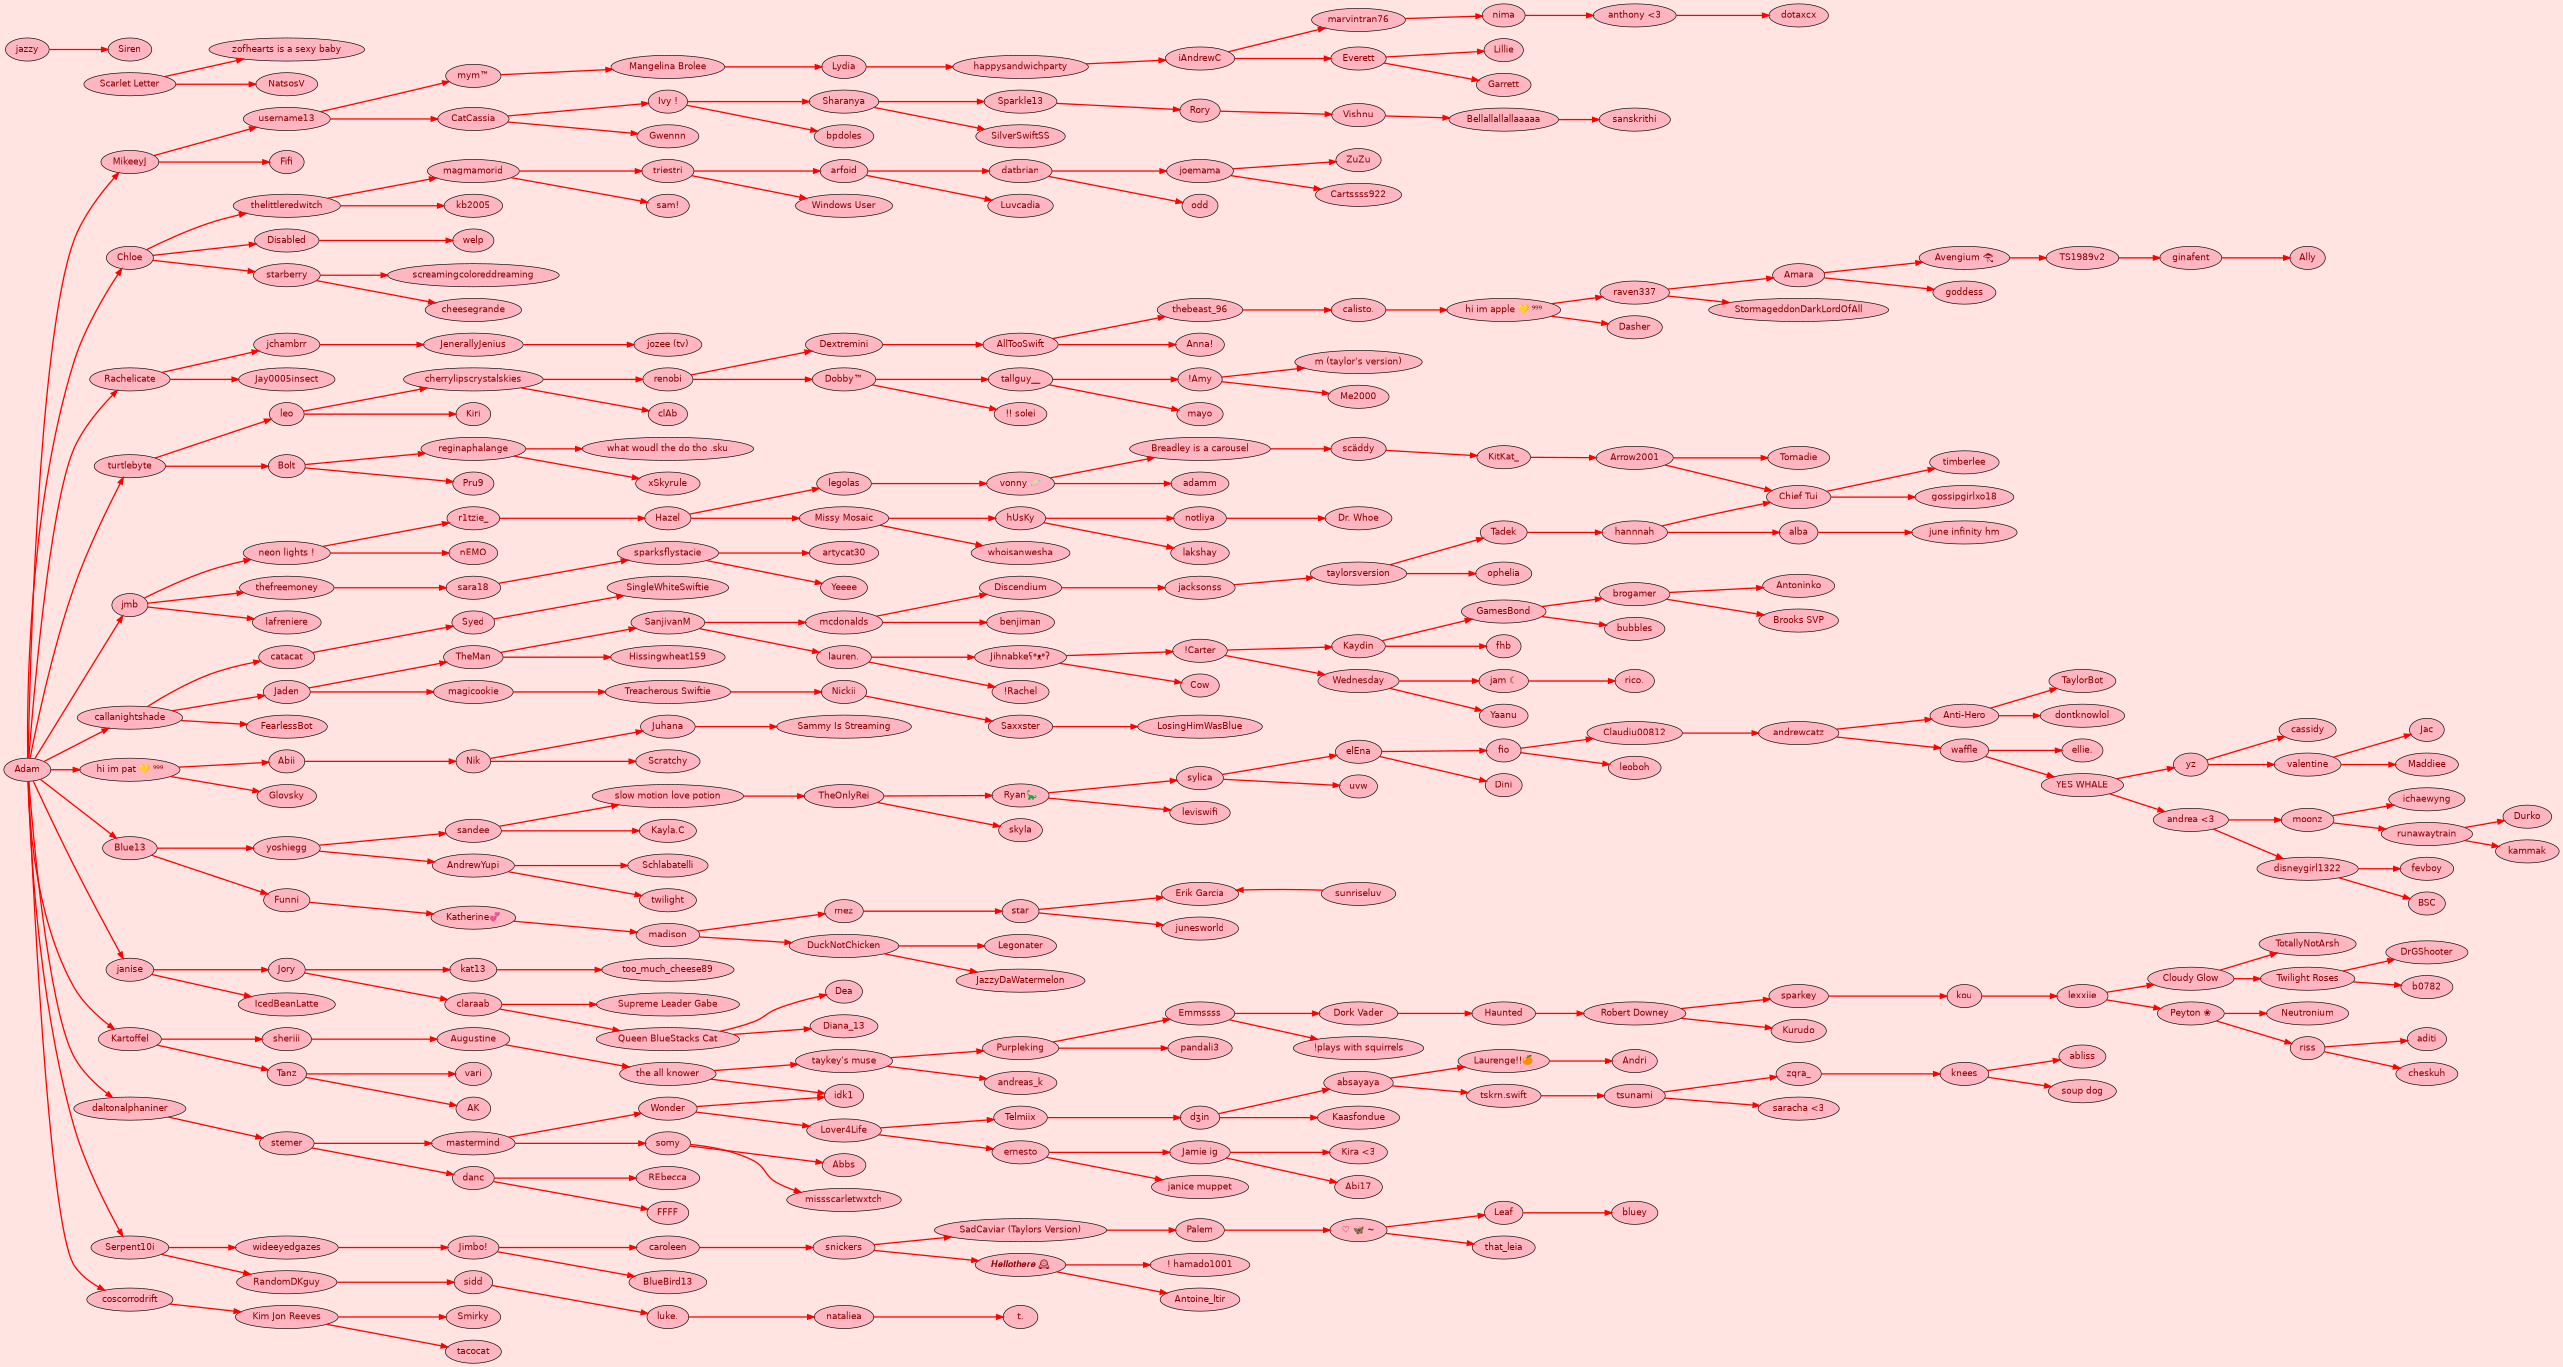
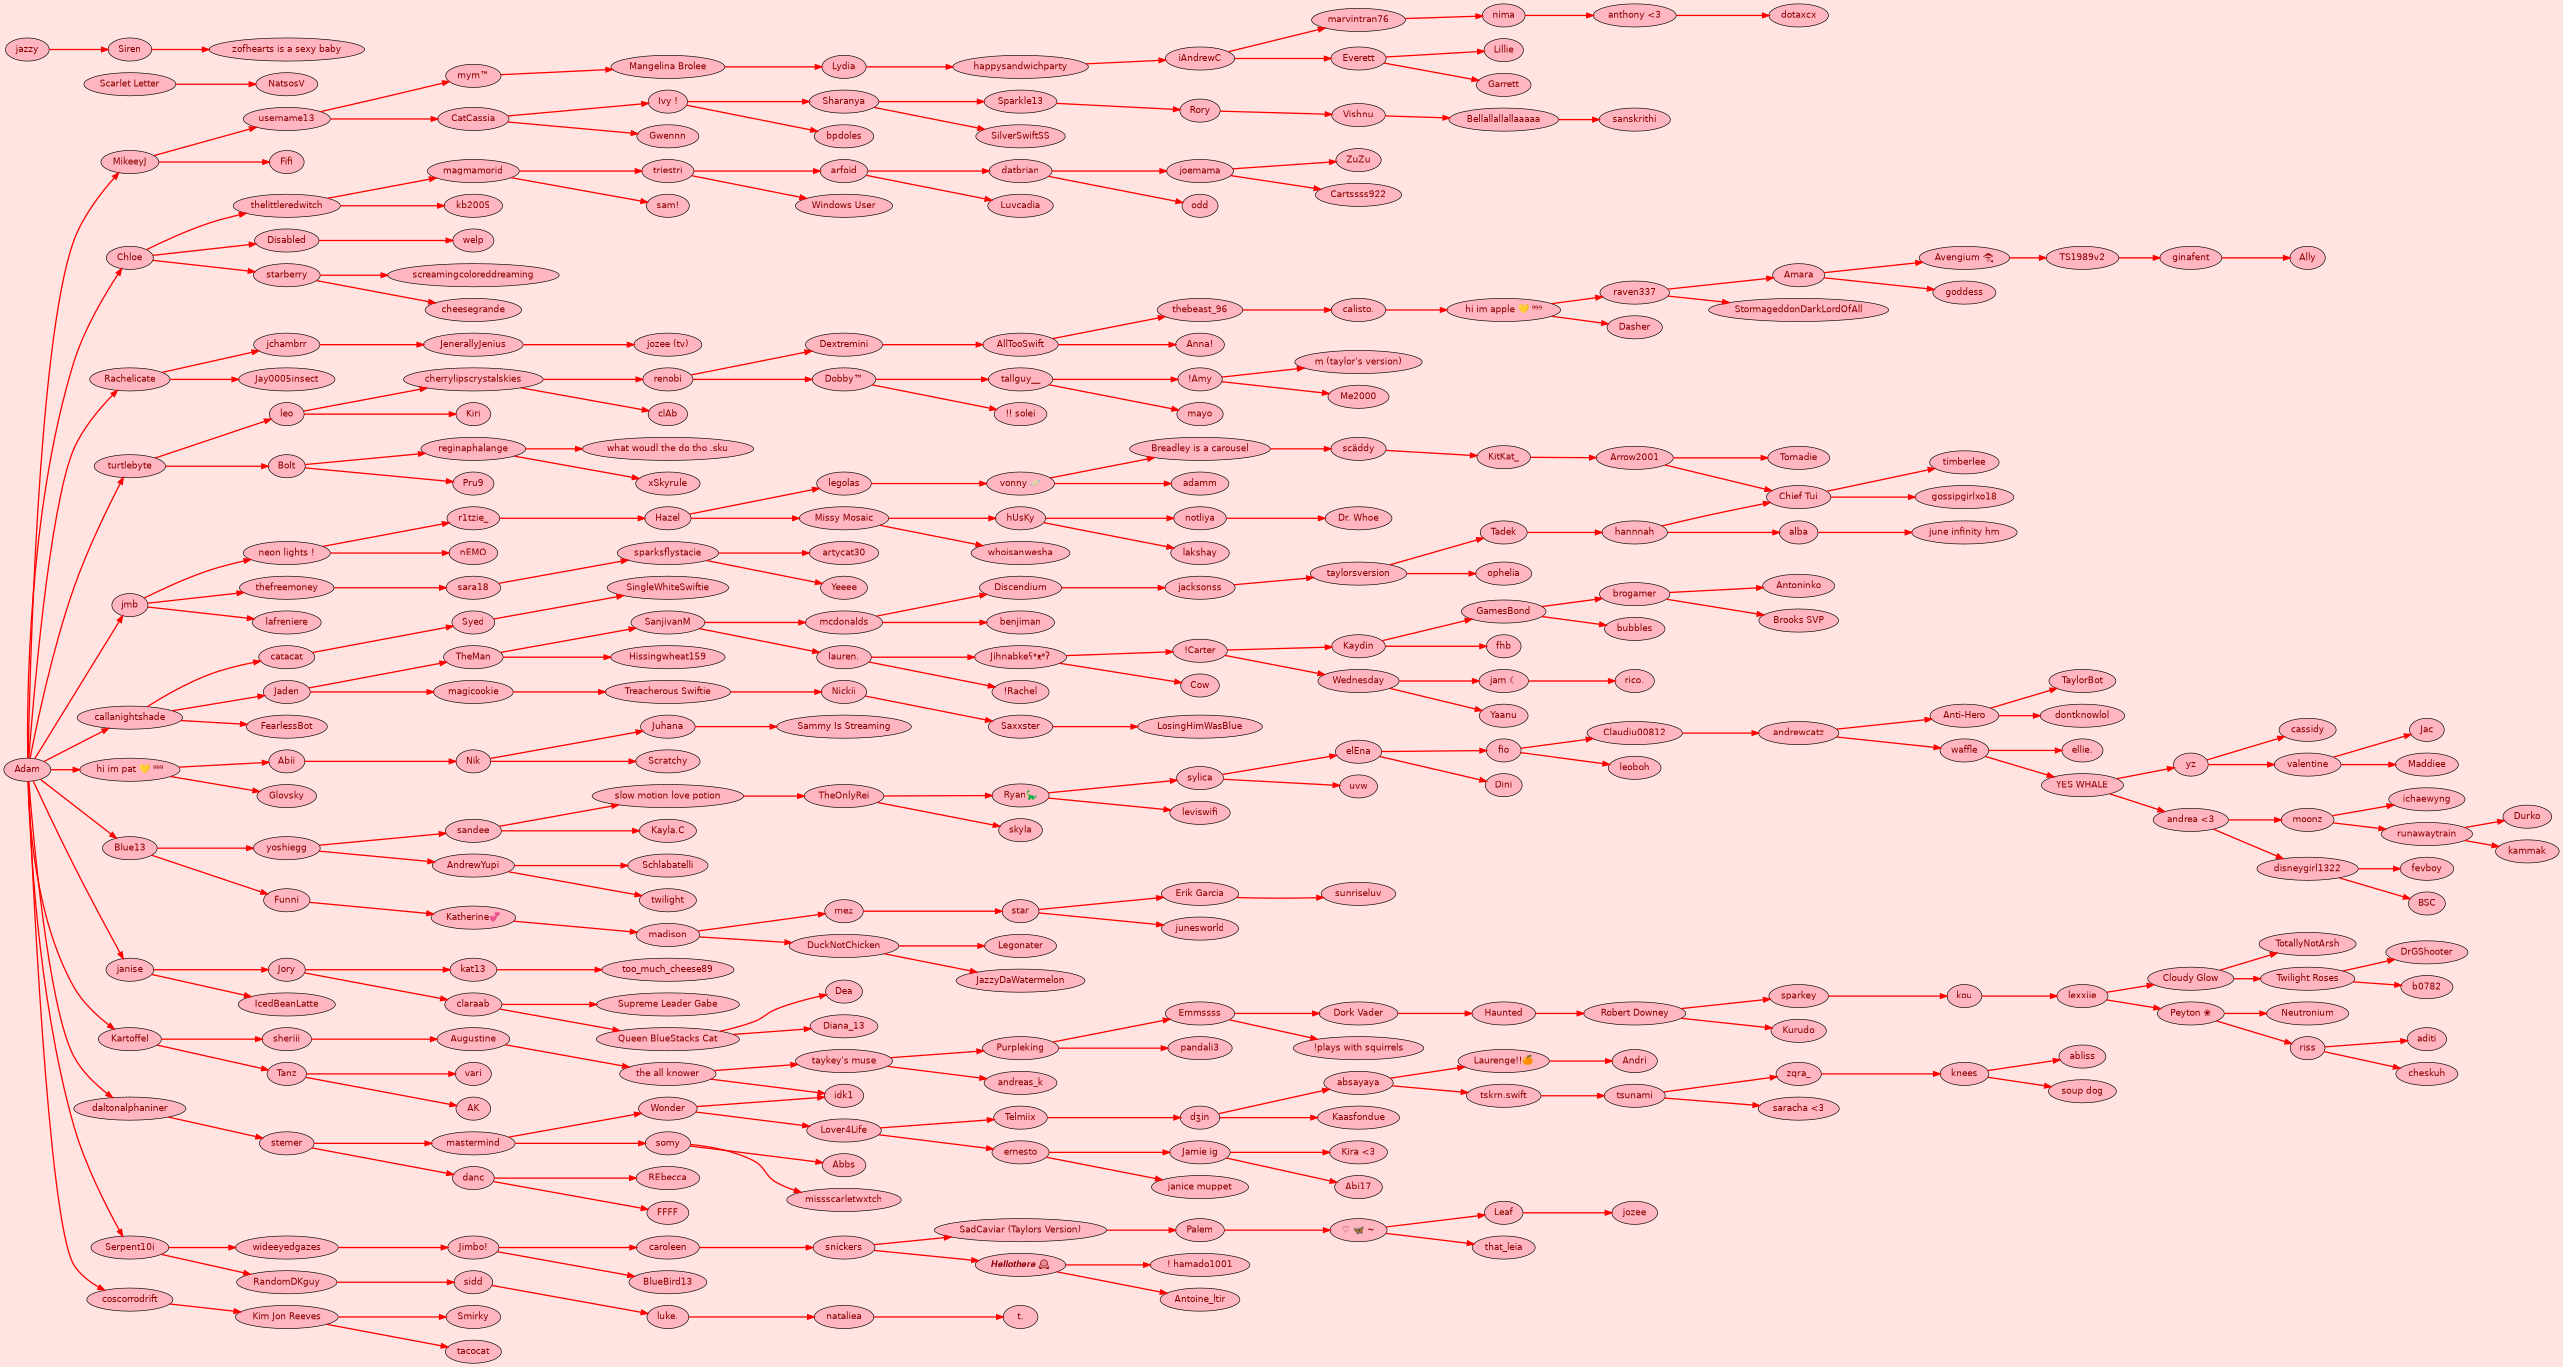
(201, 69) -> (177, 50)
(1283, 890) -> (1277, 898)
(1635, 1213) -> (1635, 1213)
